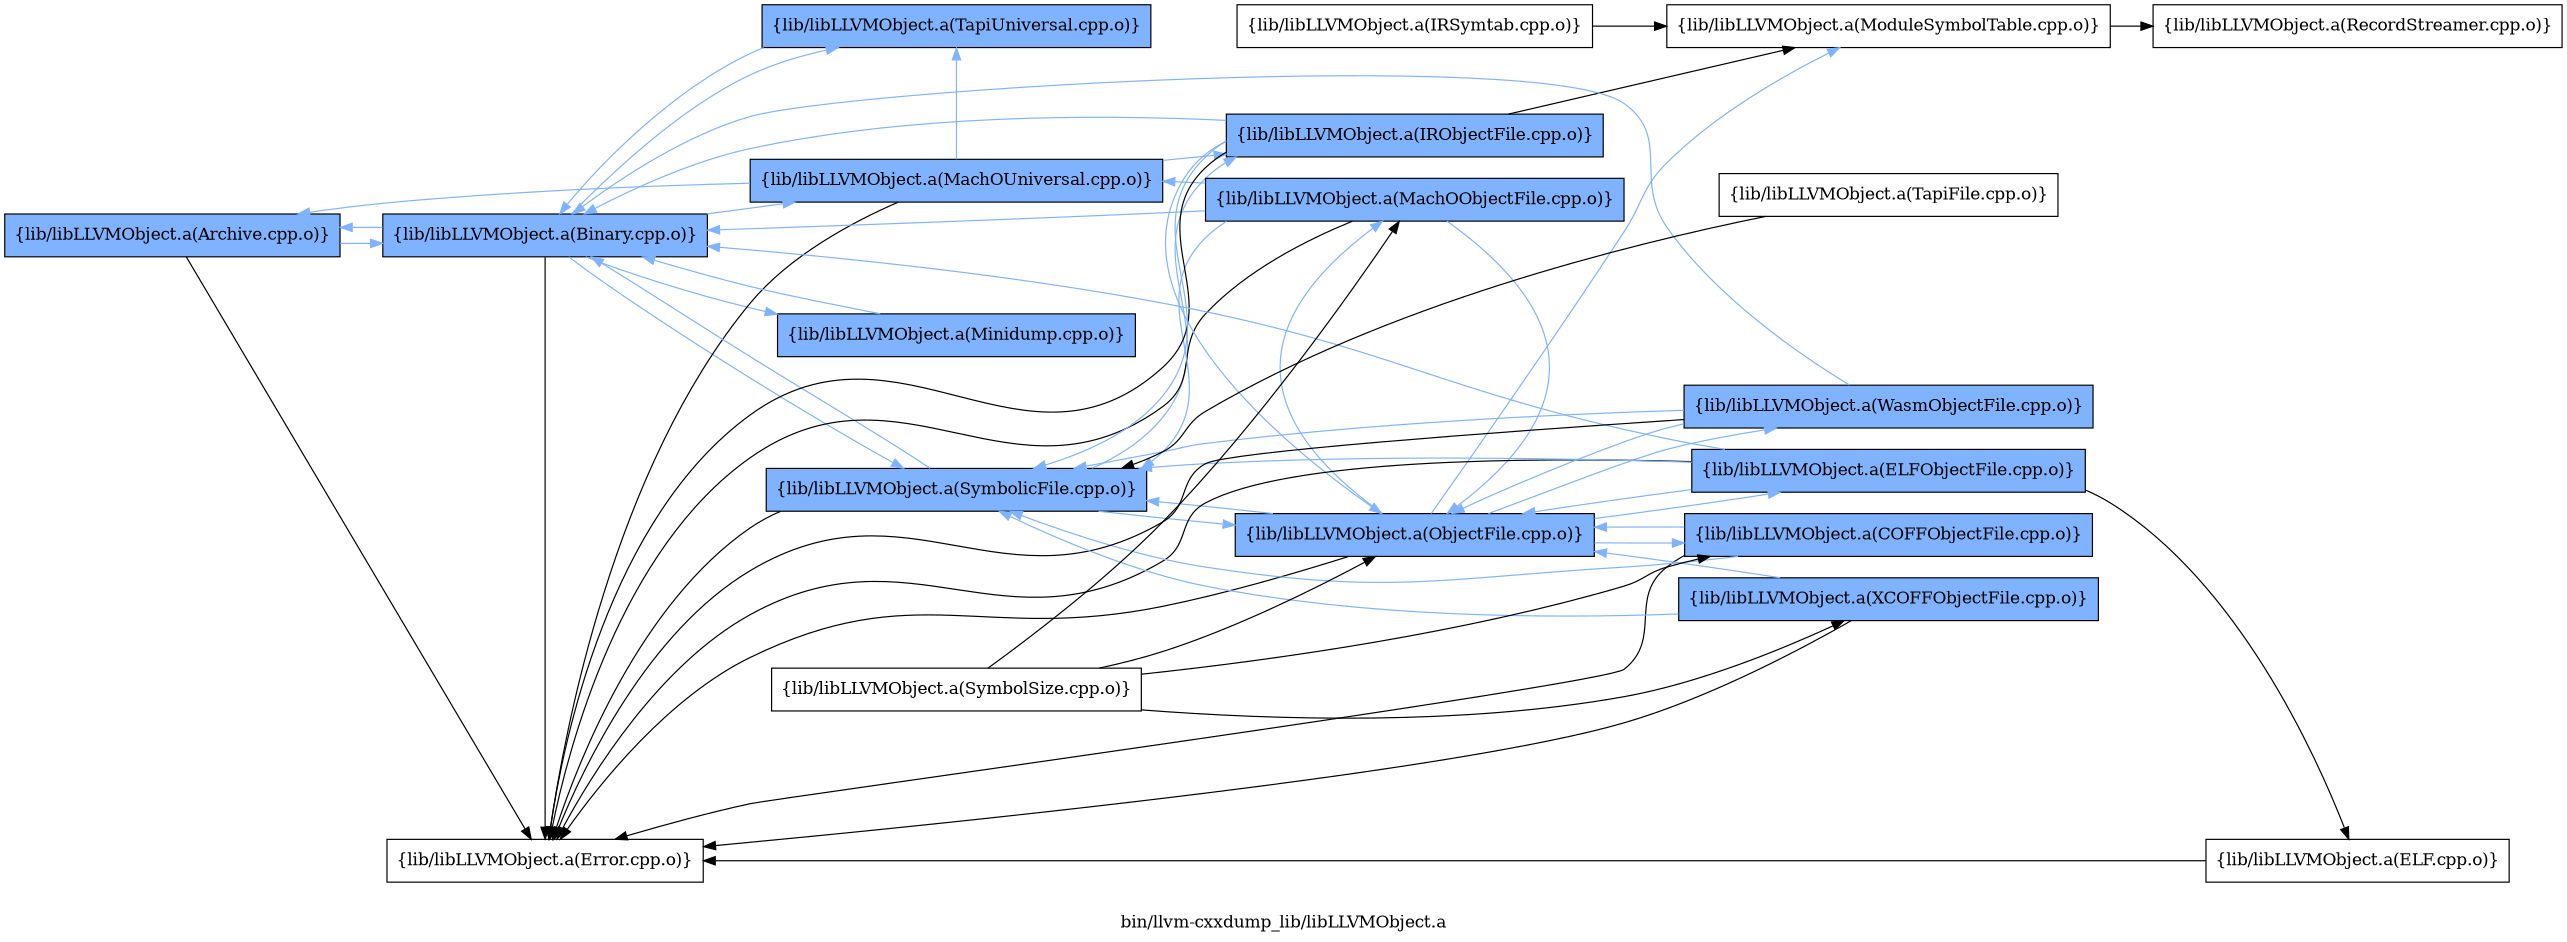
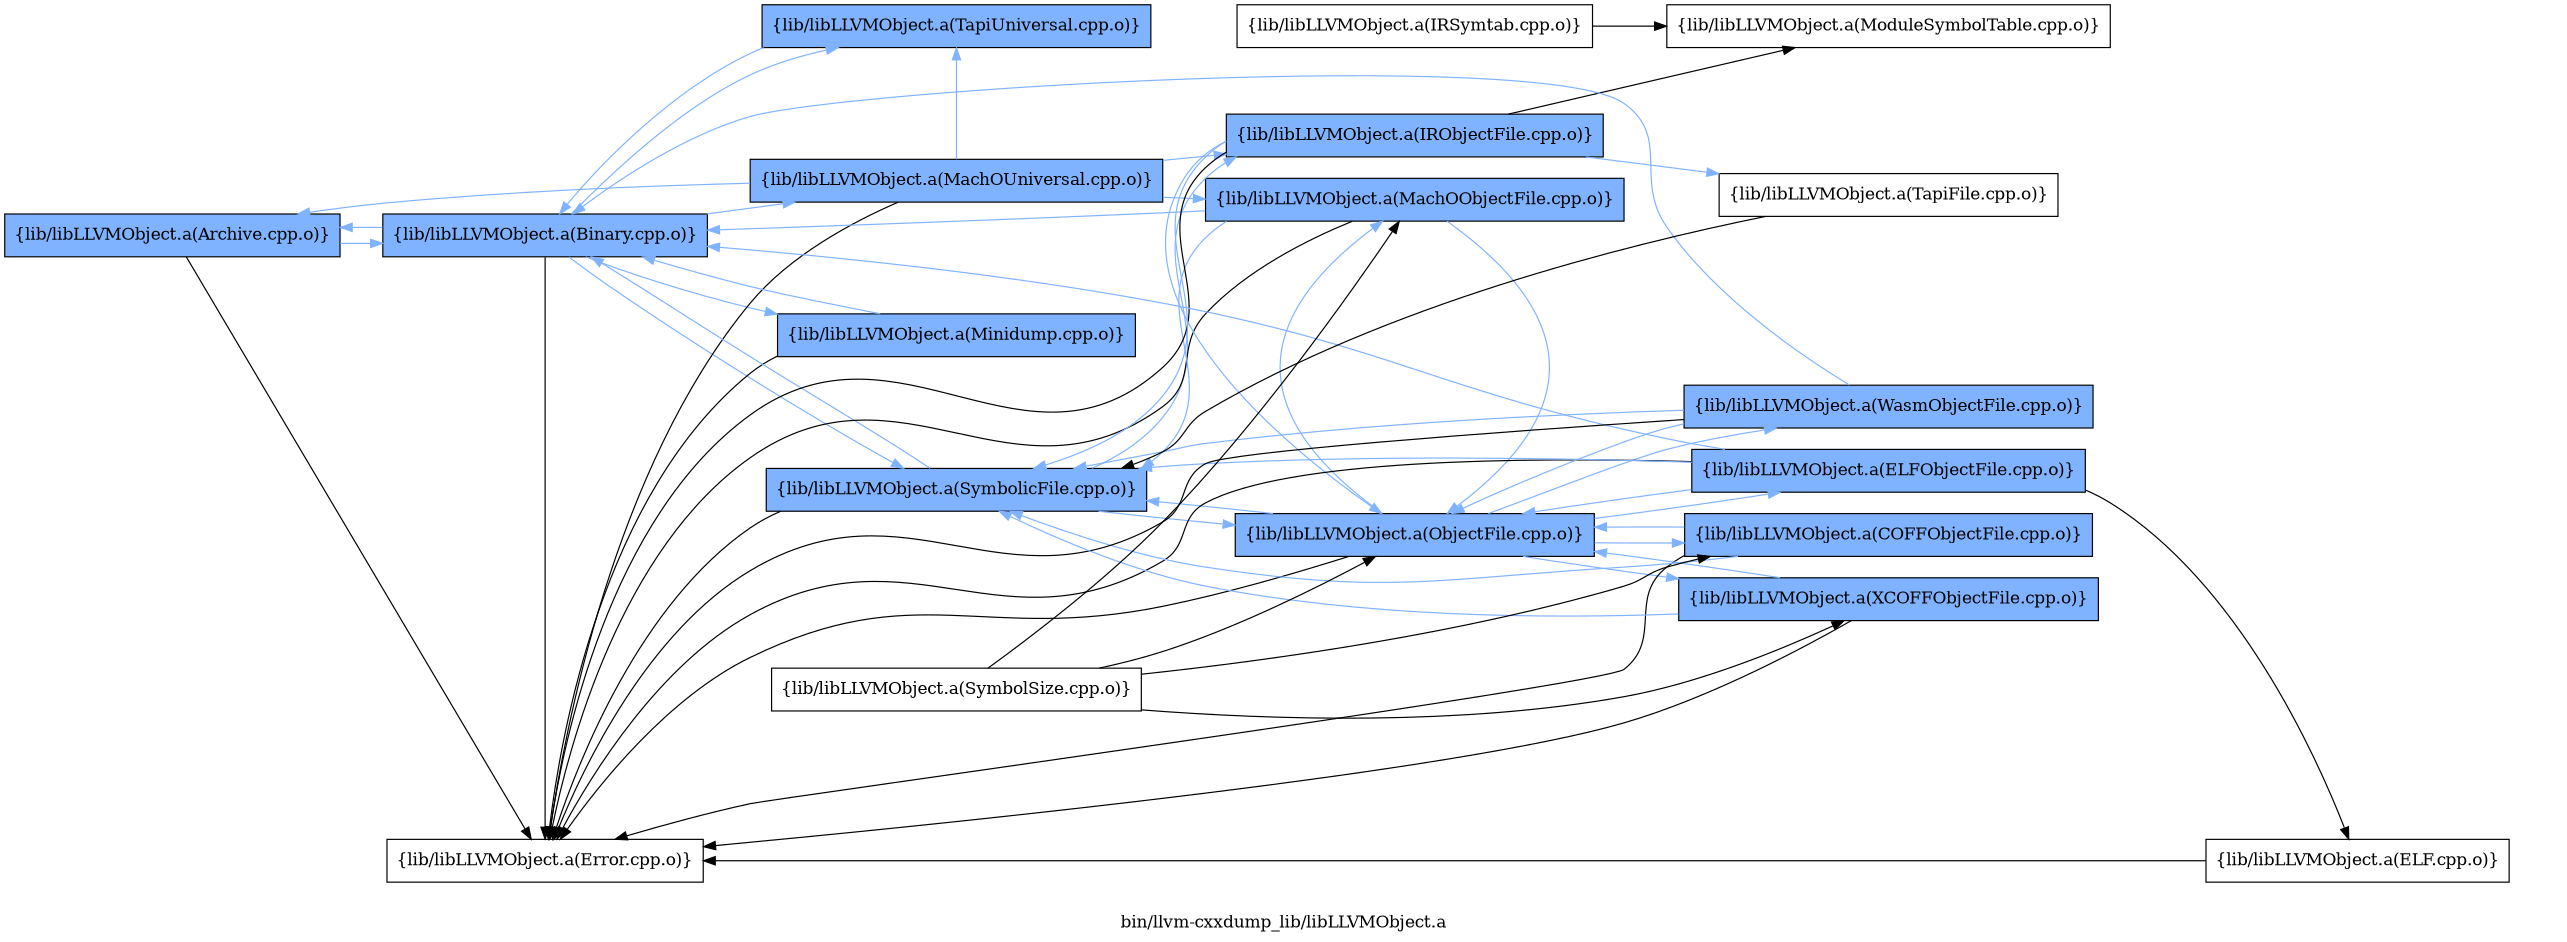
(2358, 26) -> none
(904, 126) -> (1643, 164)
(1190, 182) -> (1178, 198)
(1598, 271) -> (1570, 563)
none -> (639, 518)
